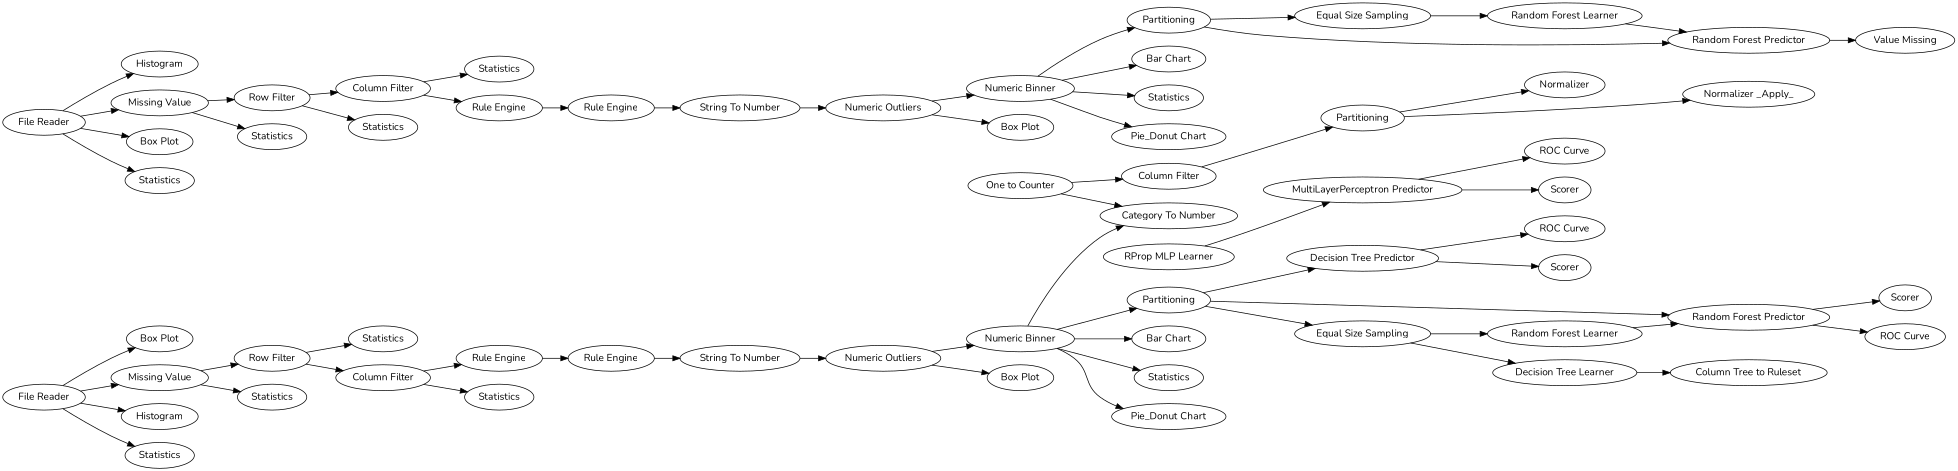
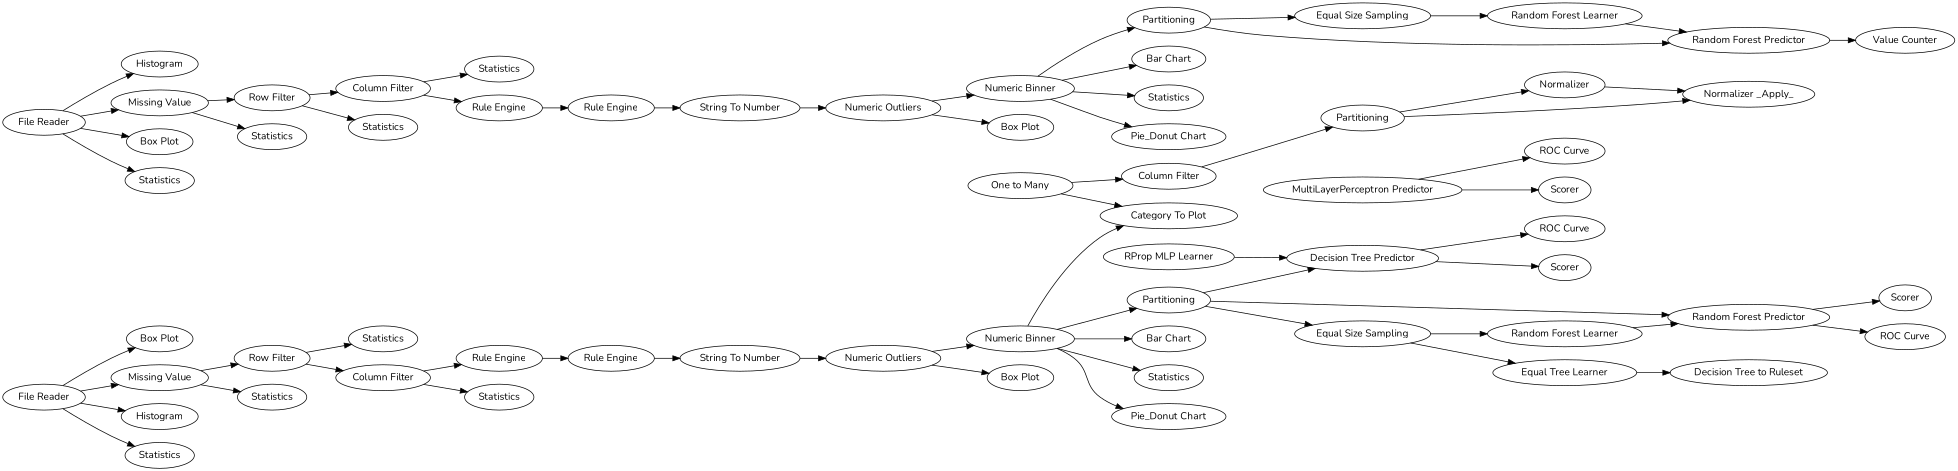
(1905, 40) -> (1905, 40)
none -> (1641, 89)
(1020, 186) -> (1020, 186)
(1169, 216) -> (1169, 216)
(1264, 226) -> (1257, 257)
(1565, 373) -> (1565, 373)
(1749, 373) -> (1749, 373)
